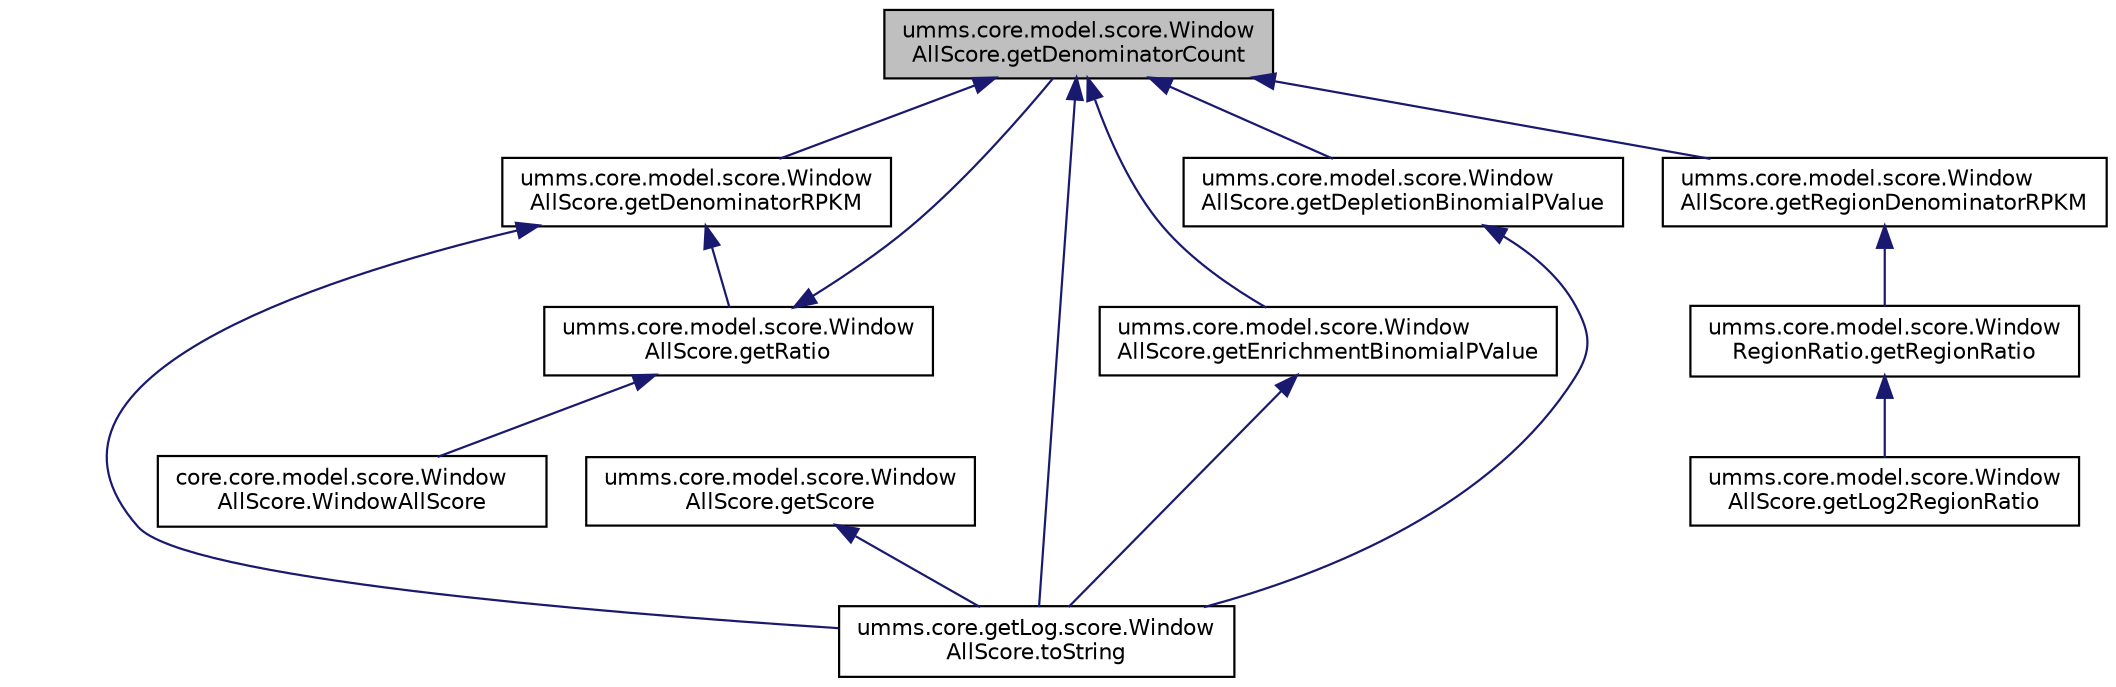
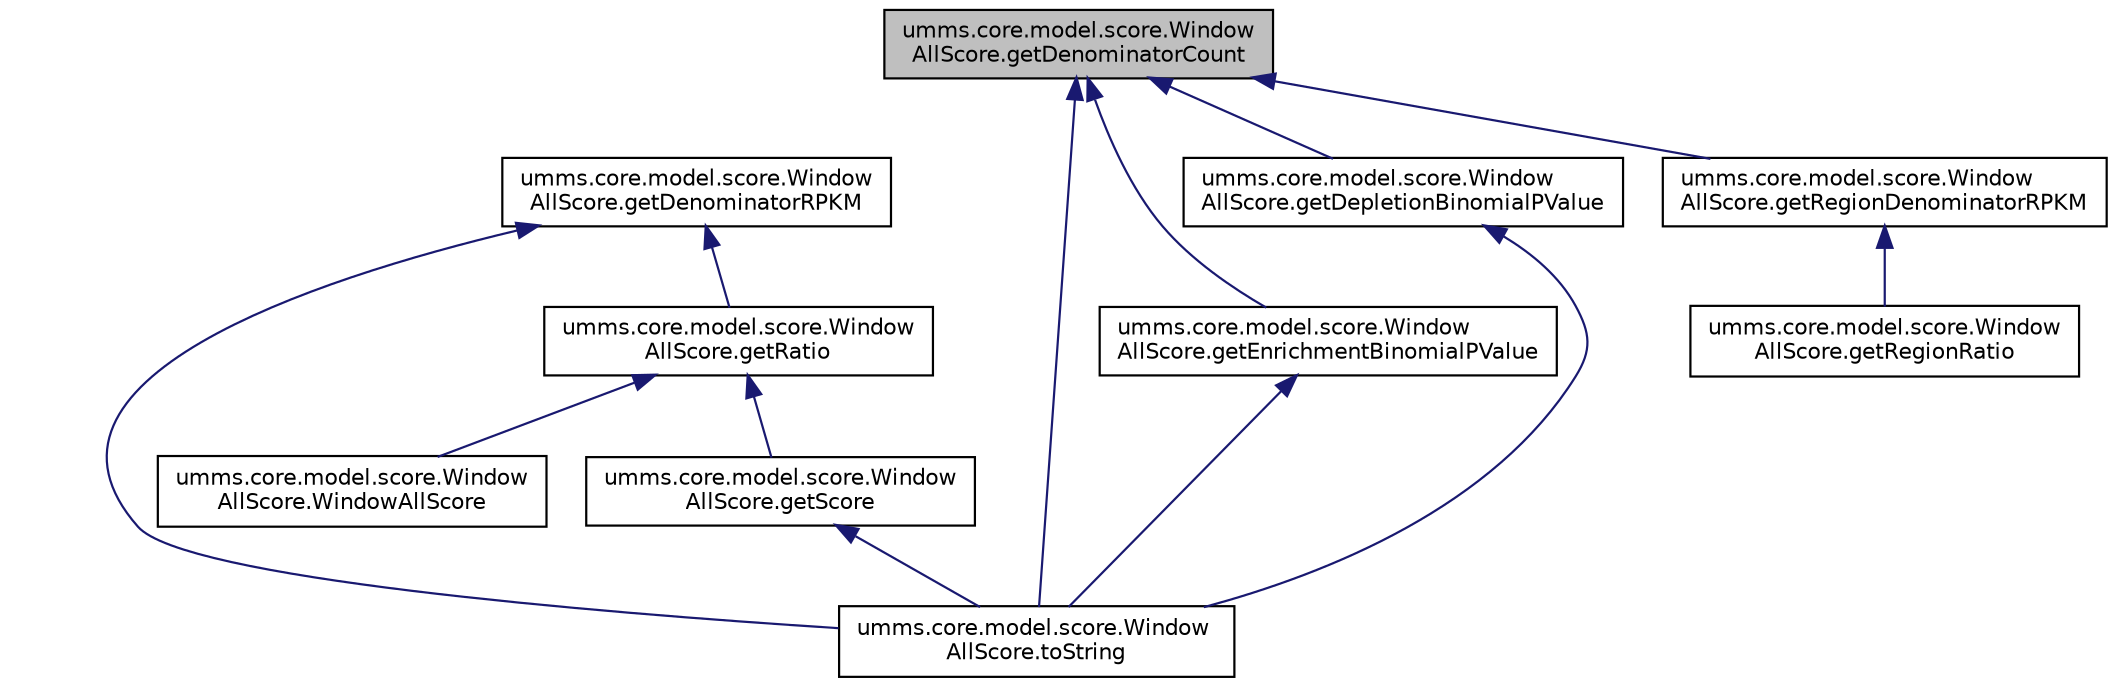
(877, 122) -> none
(943, 198) -> (763, 427)
(1885, 341) -> (1885, 341)
(352, 491) -> (352, 491)
(1885, 491) -> none
(1037, 642) -> (1037, 642)
